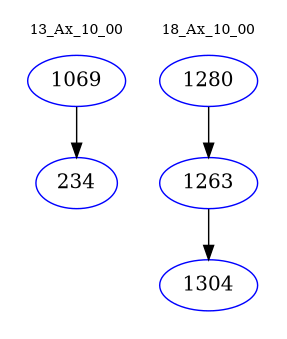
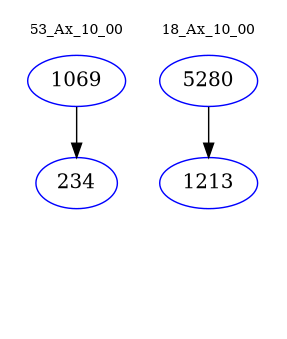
(77, 31) -> (77, 31)
(209, 81) -> (209, 81)
(209, 183) -> (209, 183)
(209, 285) -> none
